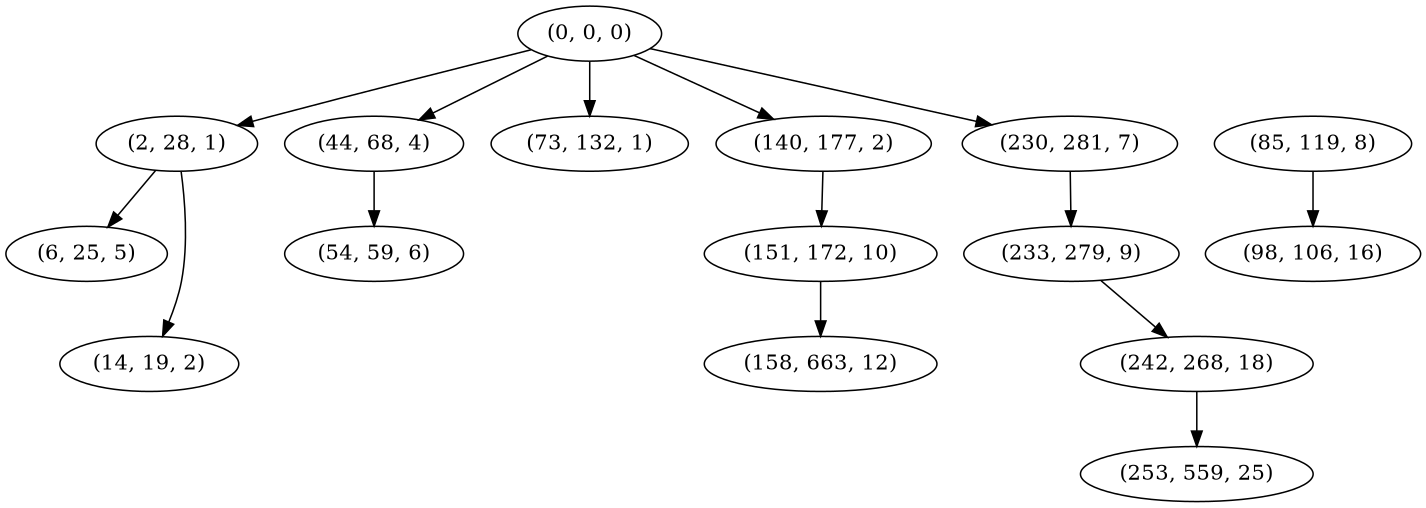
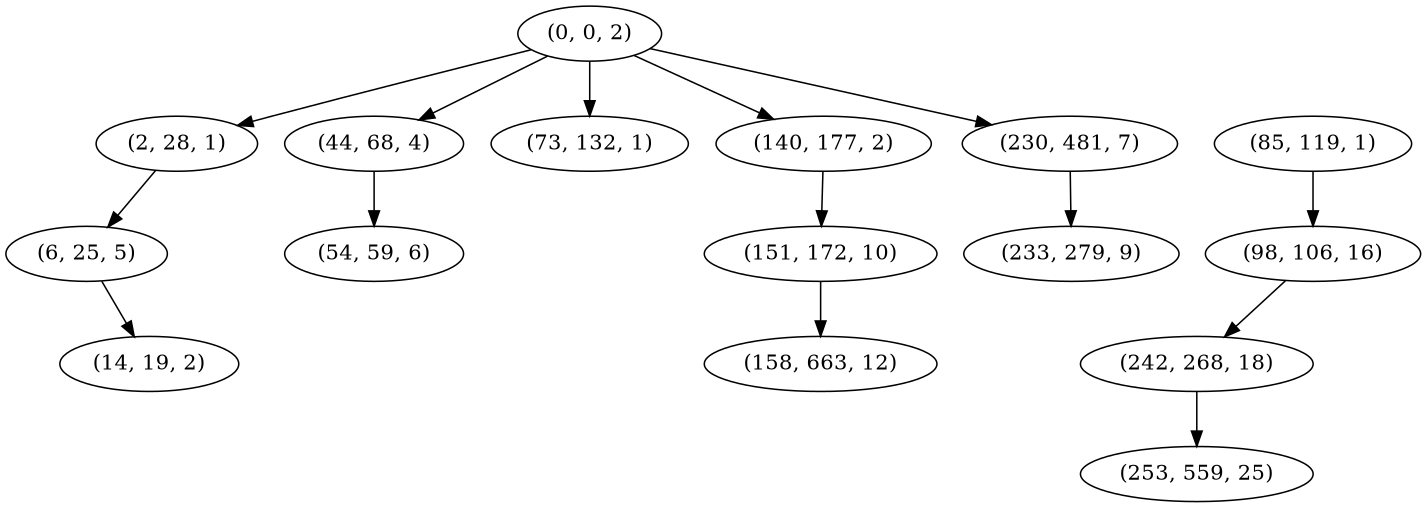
(590, 34) -> (590, 34)
(1070, 144) -> (1070, 144)
(1313, 144) -> (1313, 144)
(185, 248) -> (114, 302)
(1128, 304) -> (1261, 304)
